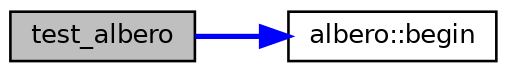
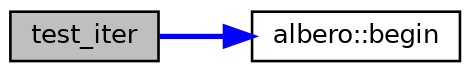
(103, 36) -> (84, 36)
